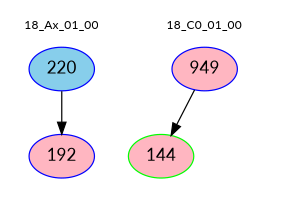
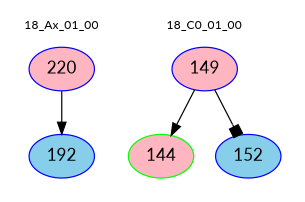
(62, 69) -> (62, 69)
(205, 69) -> (205, 69)
(62, 156) -> (62, 156)
none -> (248, 156)
